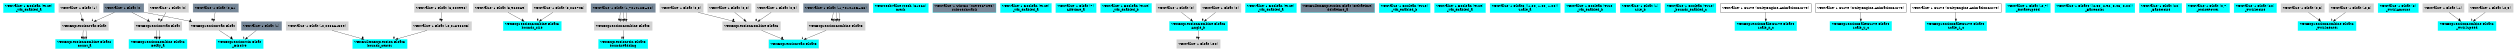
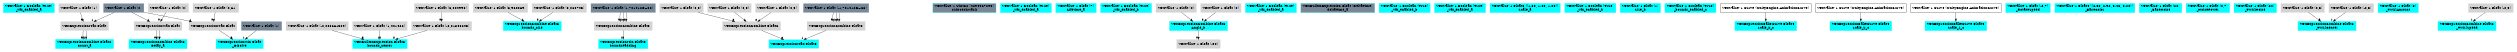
(216, 8) -> (216, 8)
(901, 8) -> none
(2443, 8) -> none
none -> (380, 26)
